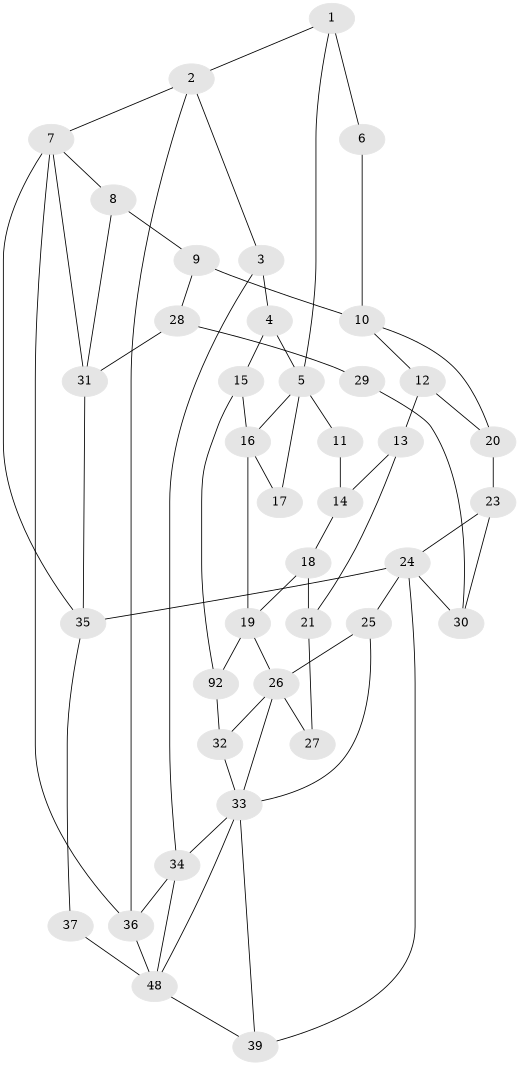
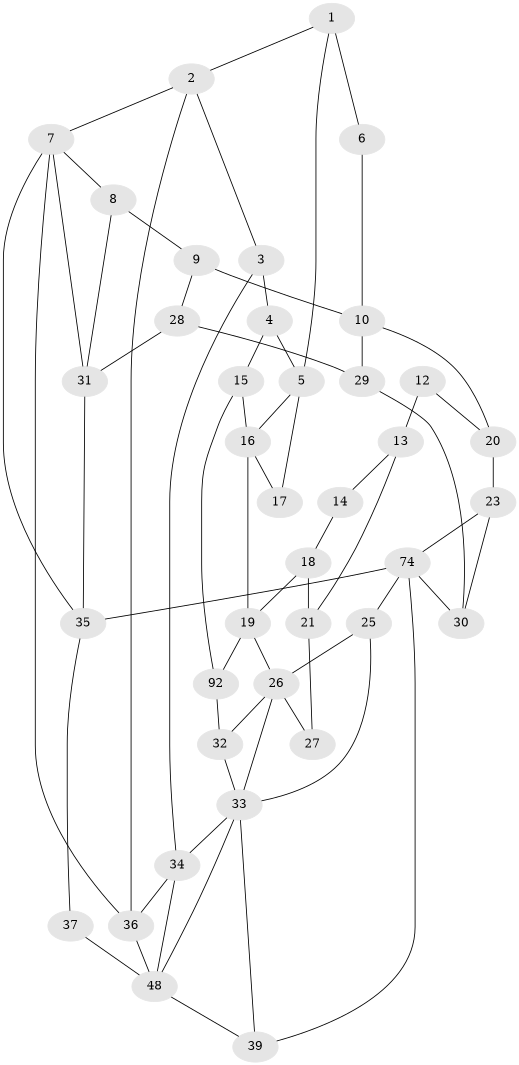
(392, 351) -> (362, 351)
(340, 442) -> none
(408, 563) -> (408, 563)
